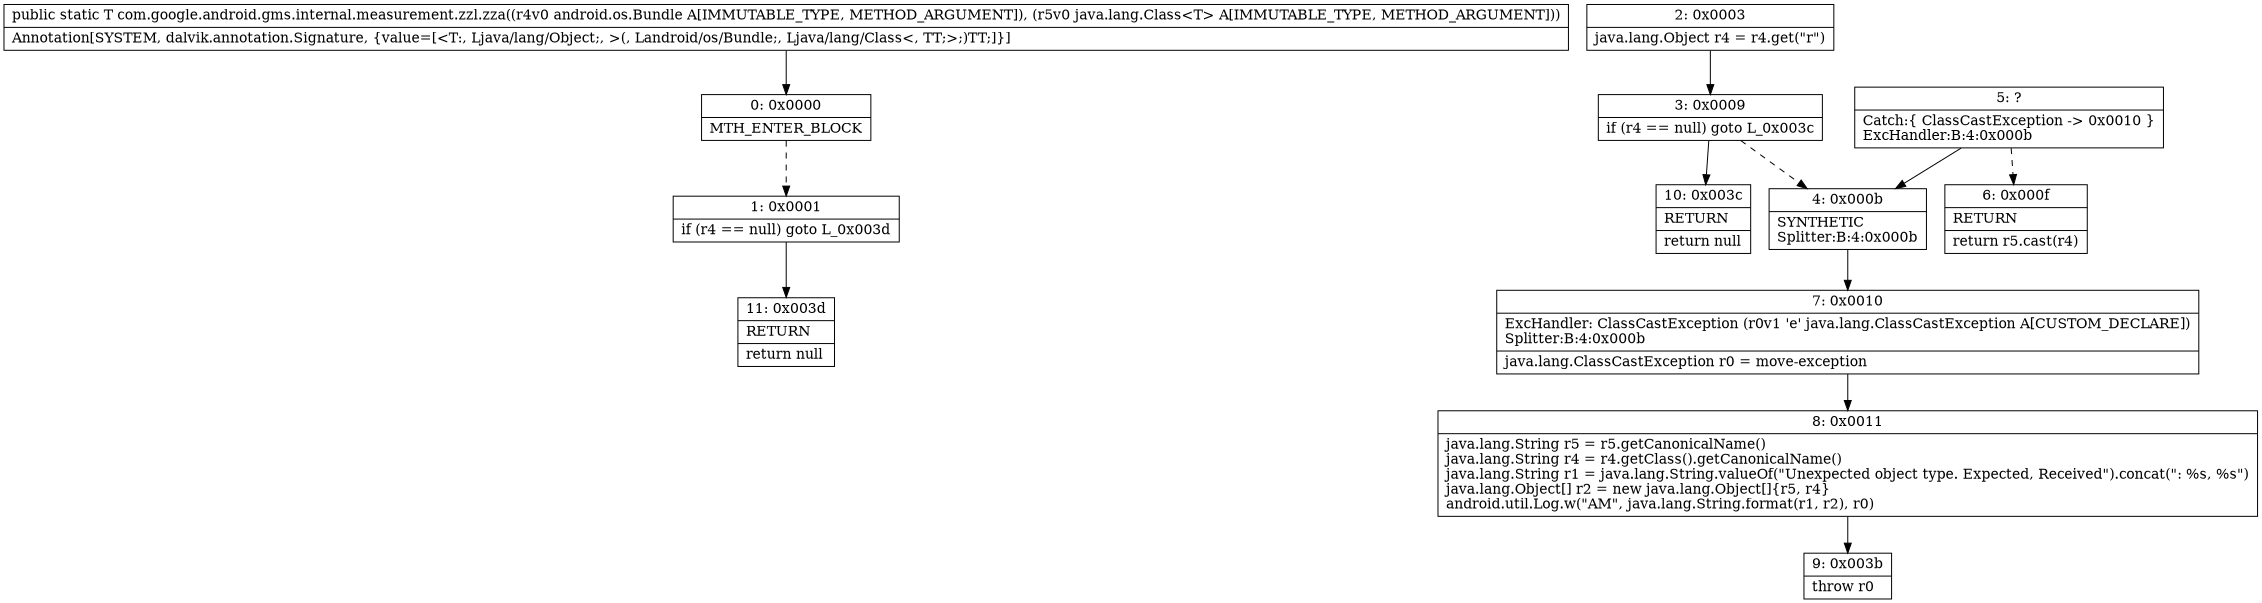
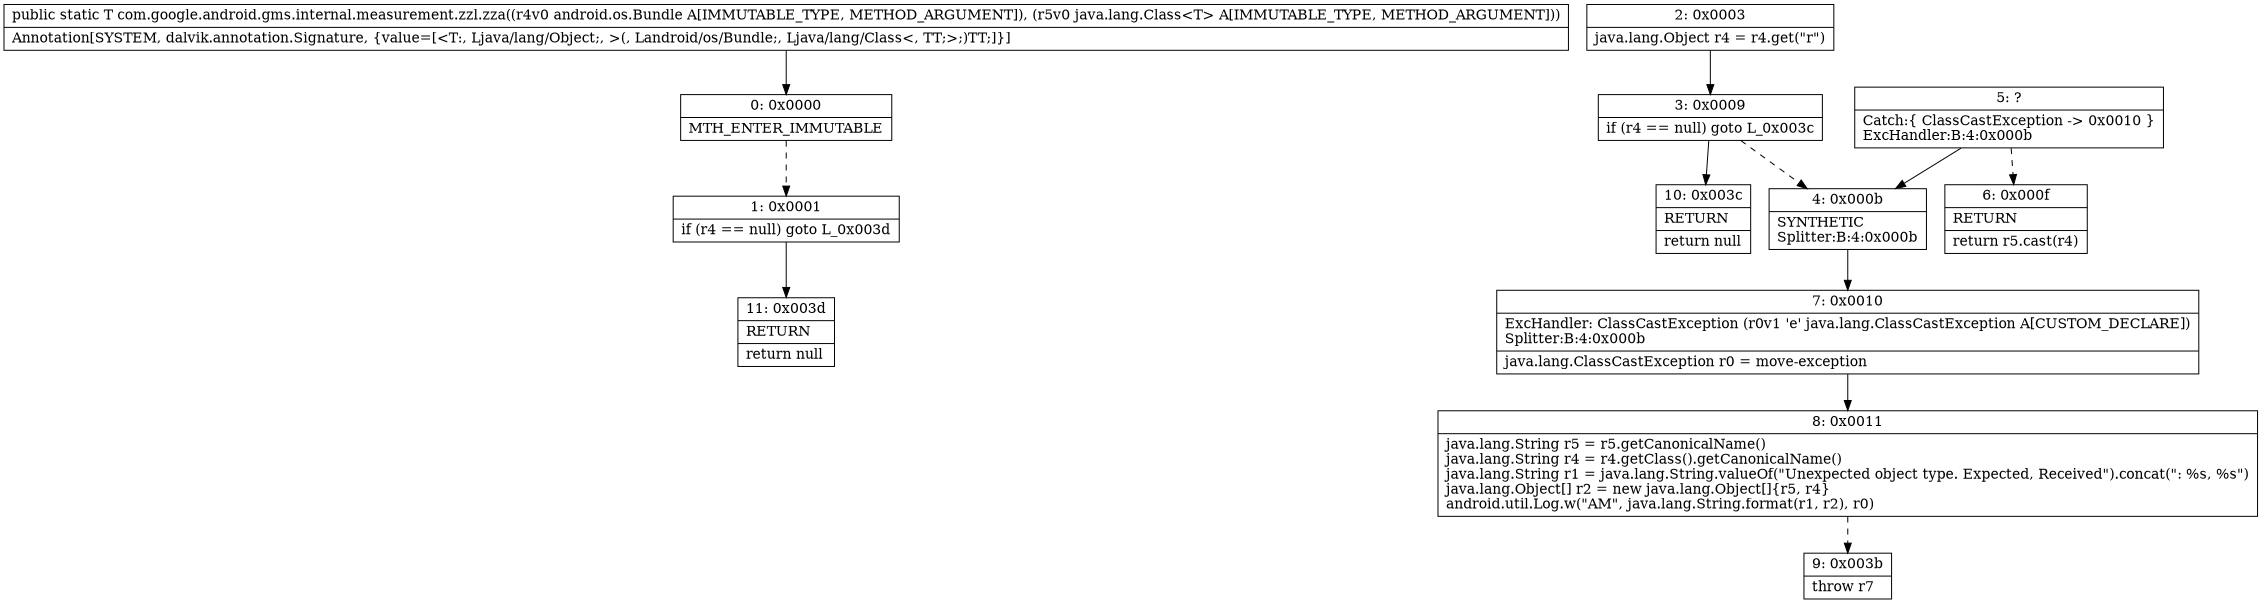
(786, 128) -> (786, 128)
(1848, 530) -> (1848, 530)
(1843, 587) -> (1843, 587)
